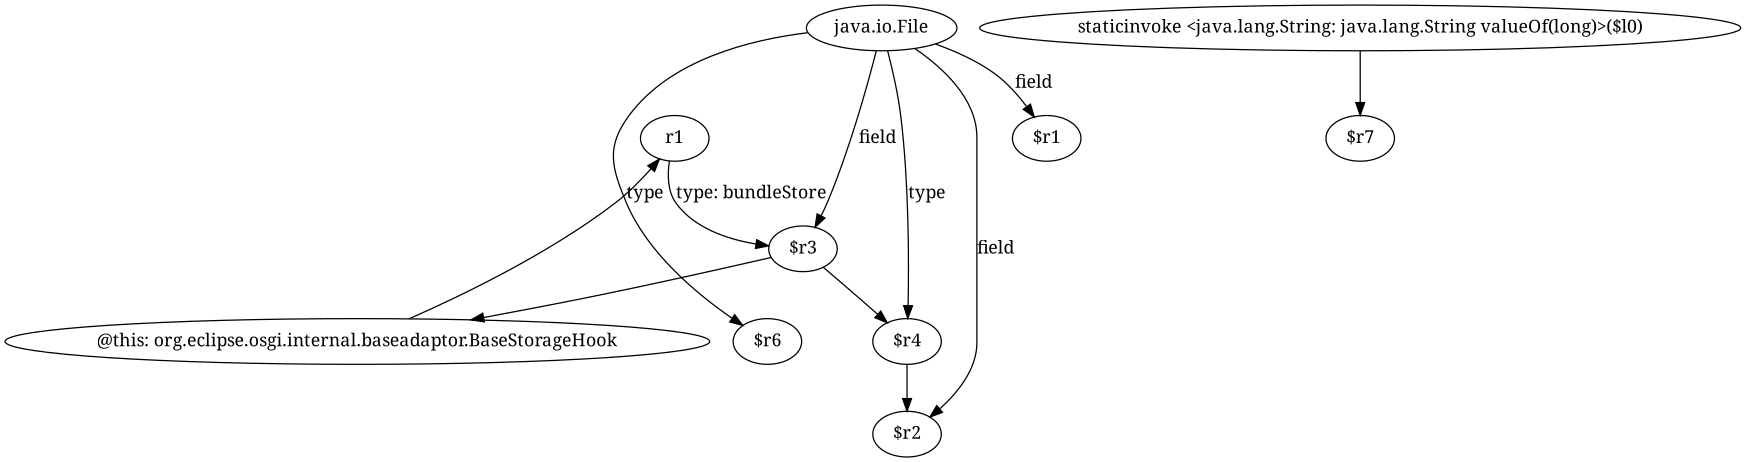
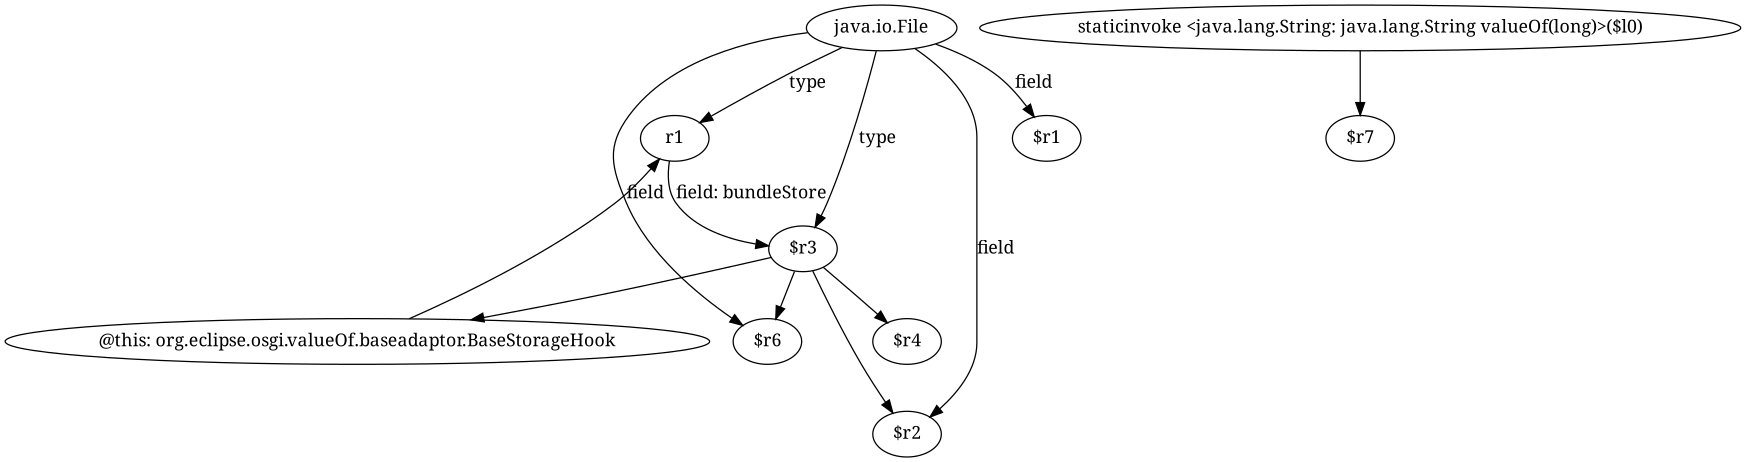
(878, 138) -> (878, 138)
(906, 177) -> (776, 80)
(646, 194) -> (646, 194)
(752, 194) -> (752, 194)
none -> (787, 289)
(357, 341) -> (357, 341)
(907, 382) -> (847, 338)
